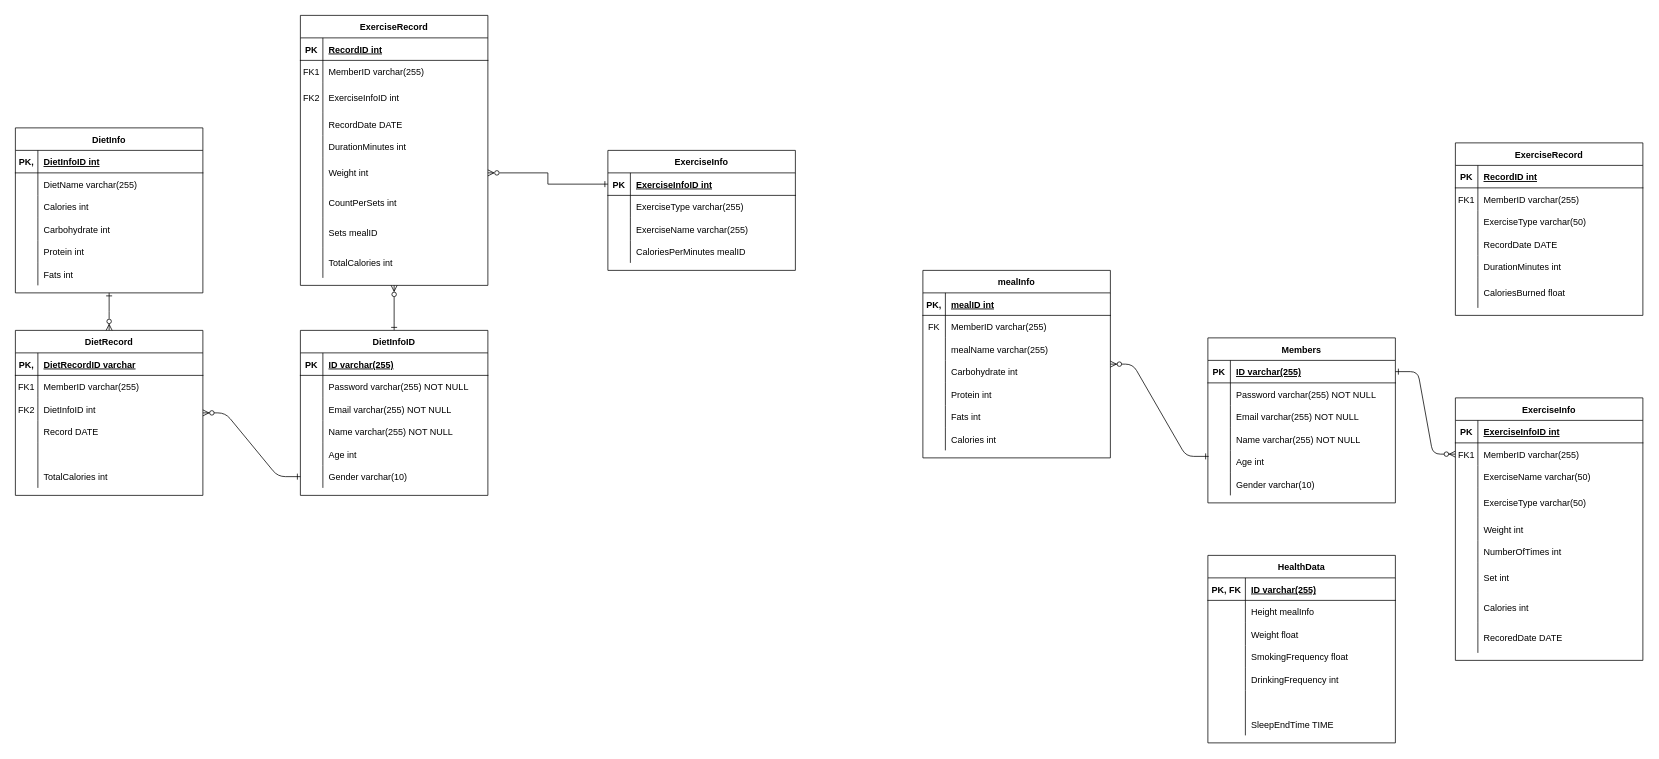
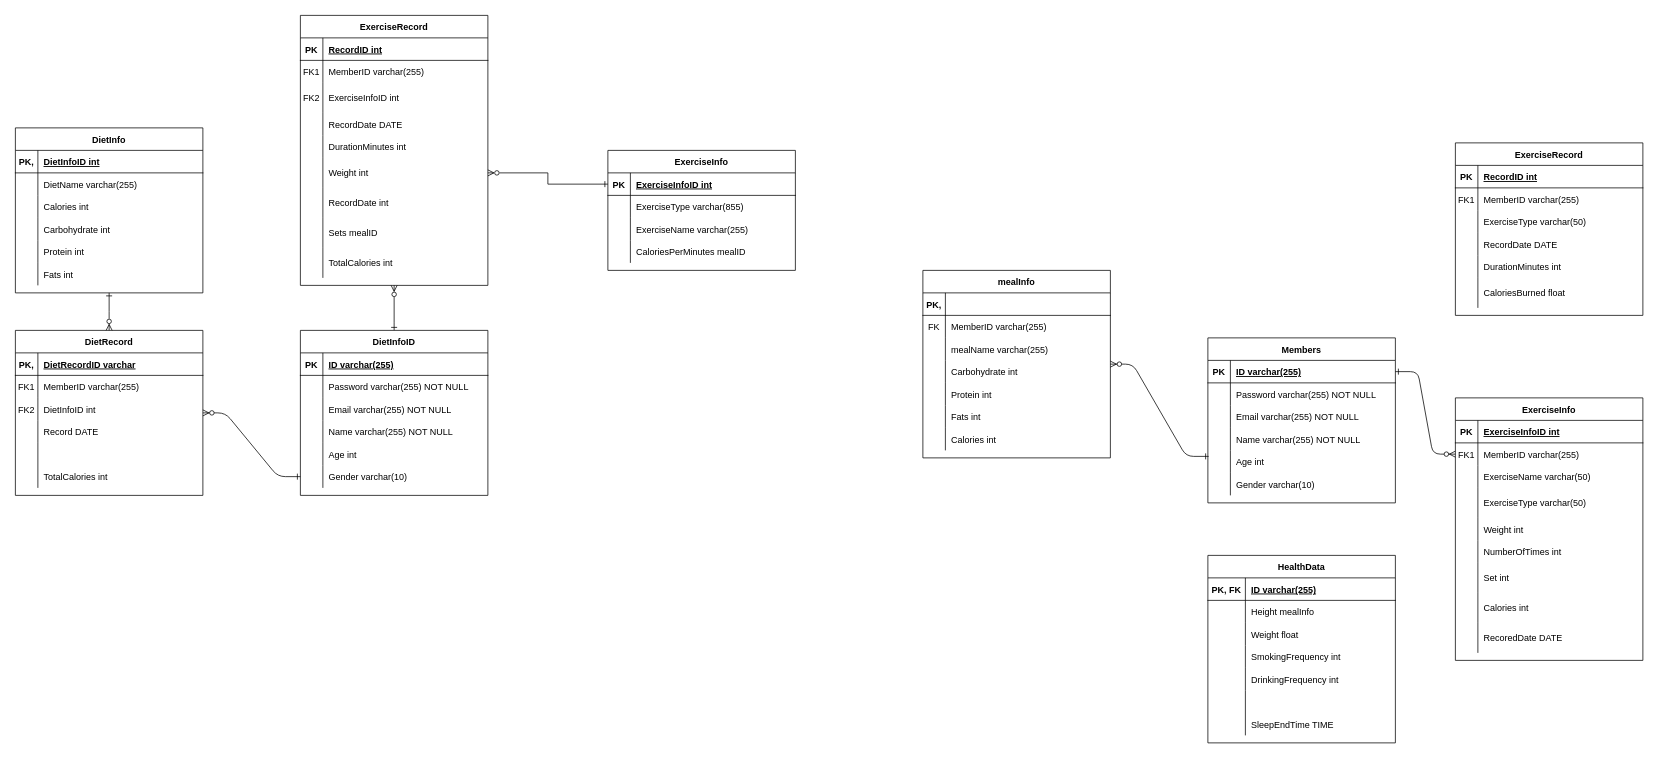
(366, 203) -> (361, 203)
(697, 207) -> (697, 207)
(1028, 304) -> none
(1303, 657) -> (1298, 657)
